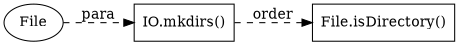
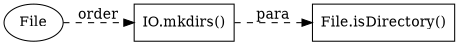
(99, 15) -> (99, 15)
(273, 15) -> (273, 15)
